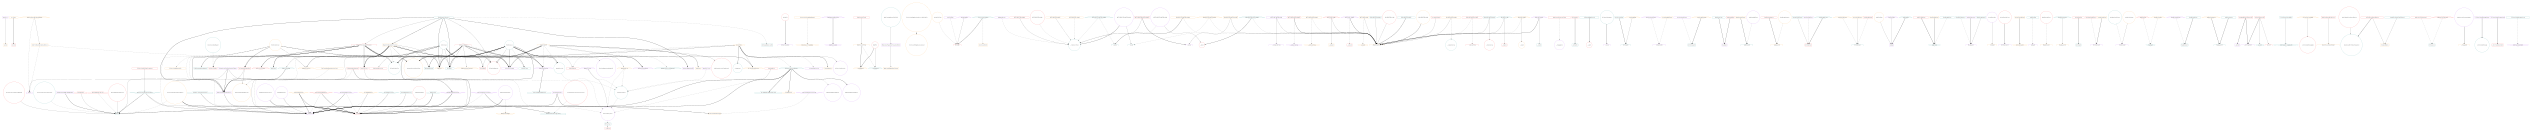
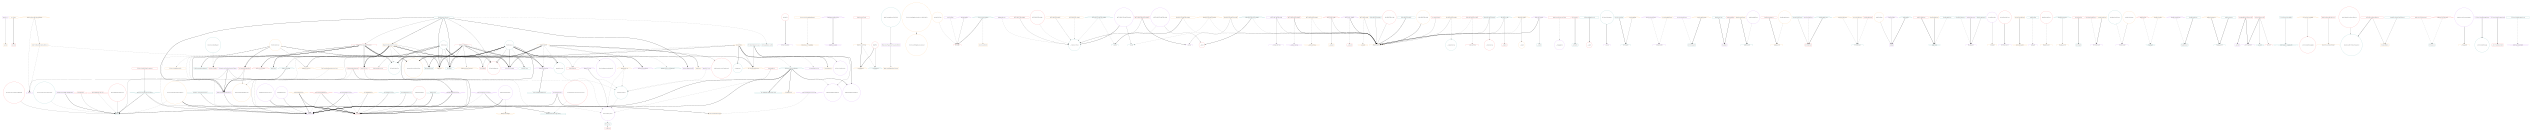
none -> (754, 45)
